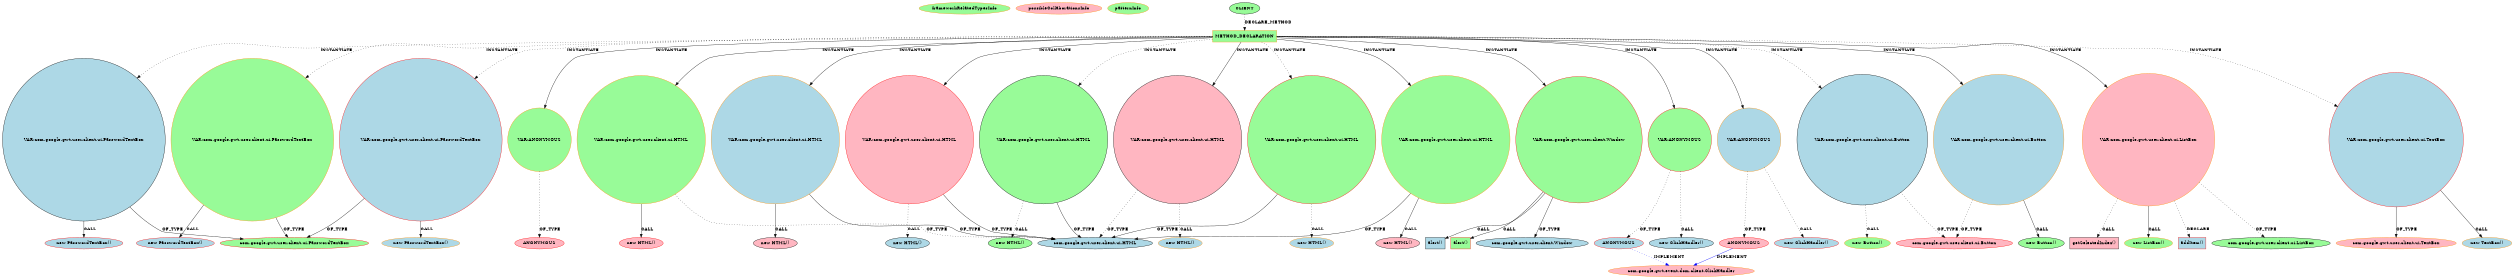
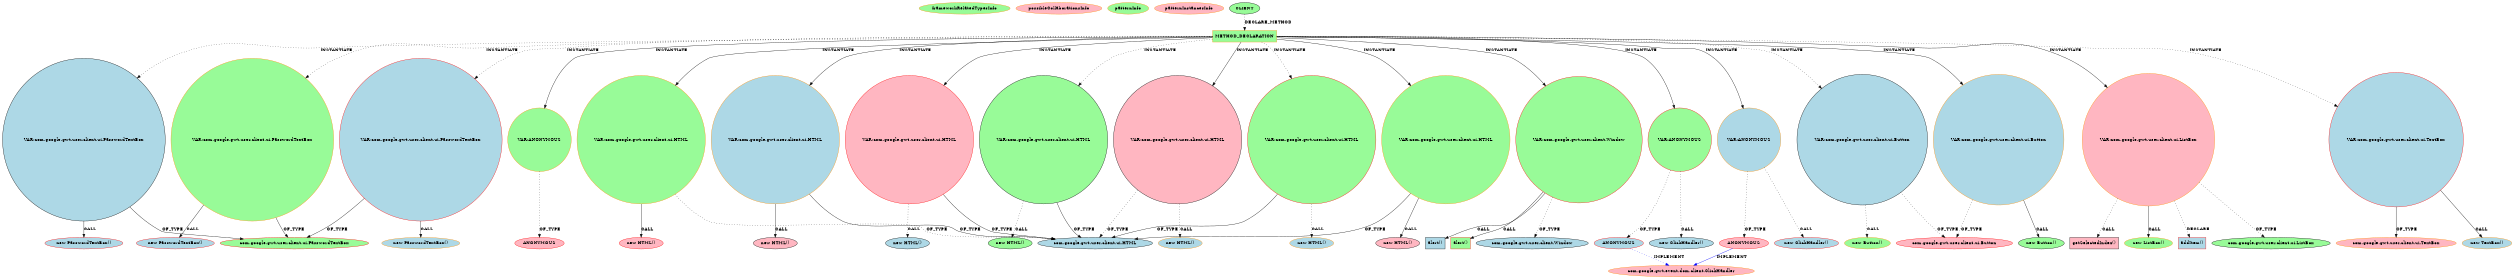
none -> (1189, 8)
(1544, 216) -> (1544, 216)
